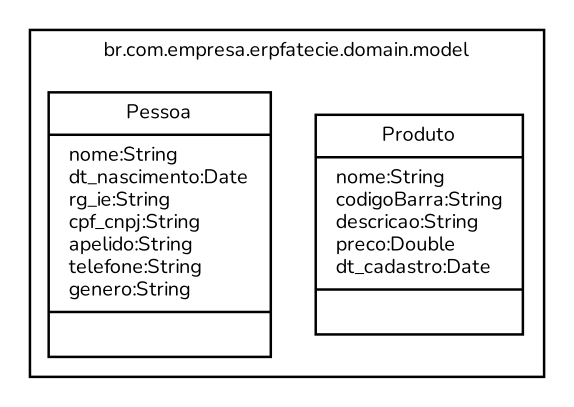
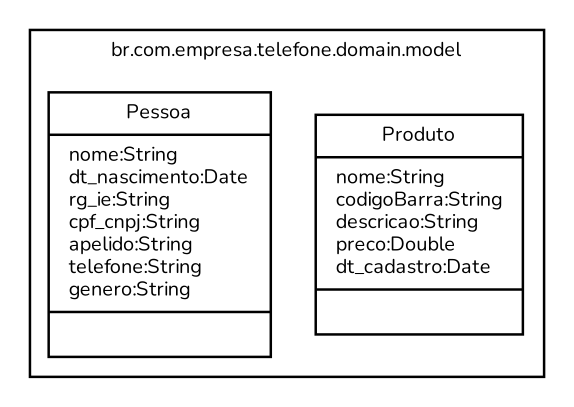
(287, 51) -> (287, 51)
